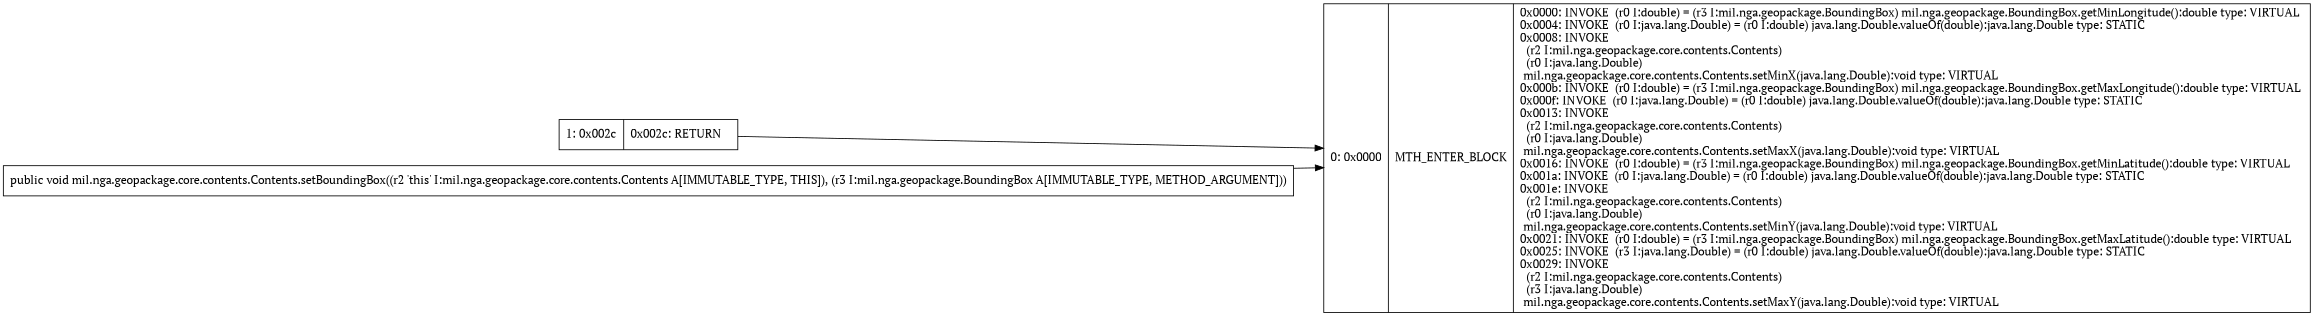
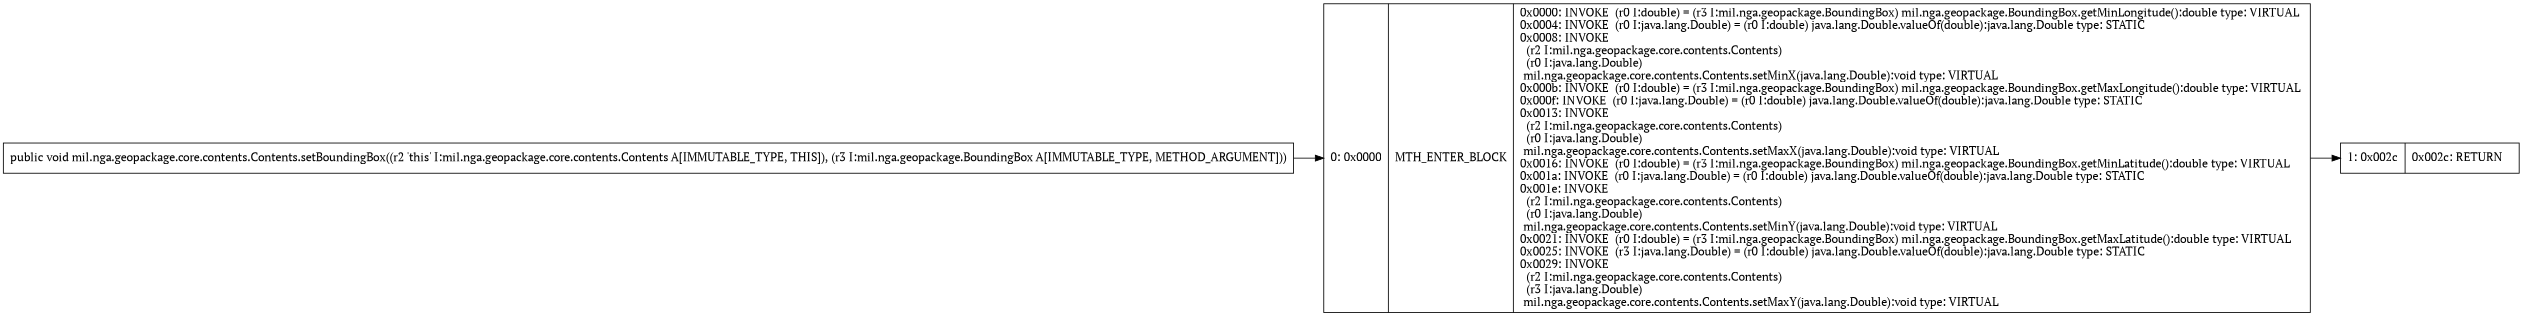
(1027, 142) -> (2321, 158)
